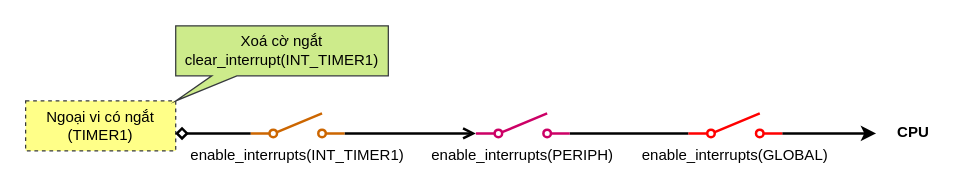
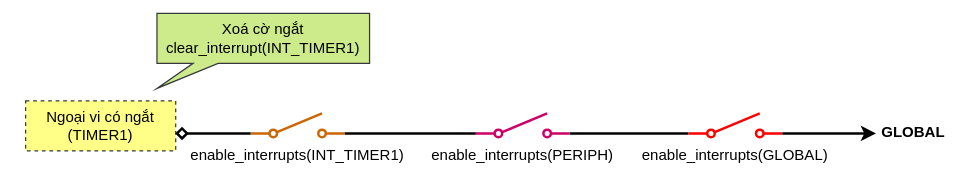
(282, 63) -> (263, 51)
(913, 132) -> (913, 132)
(467, 133) -> (469, 133)
